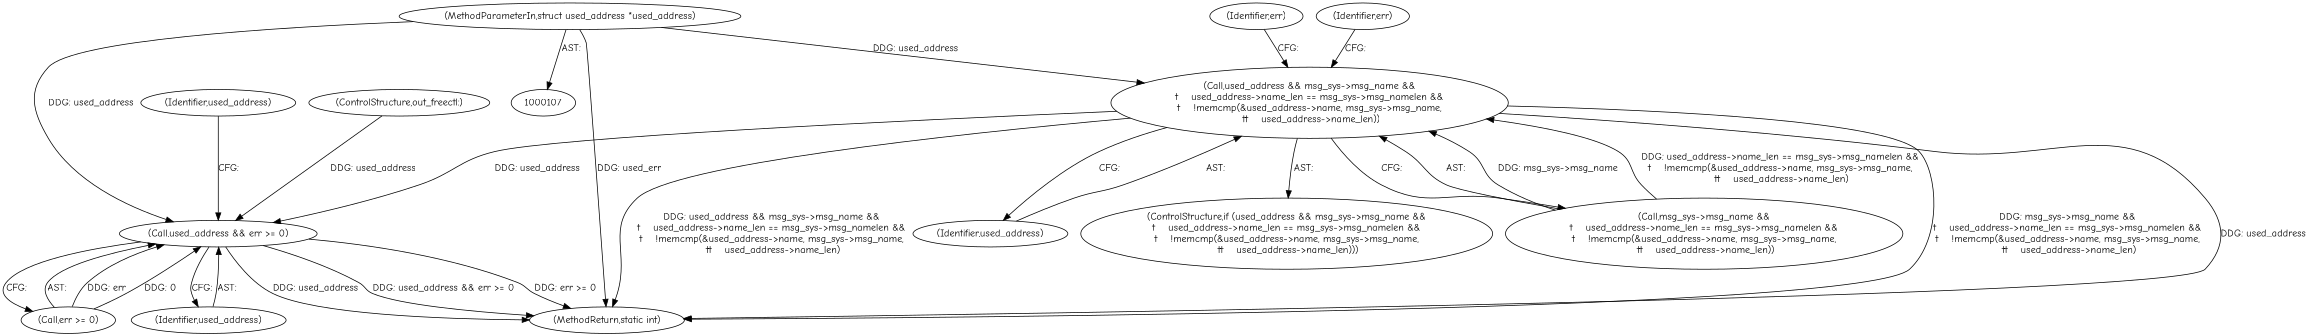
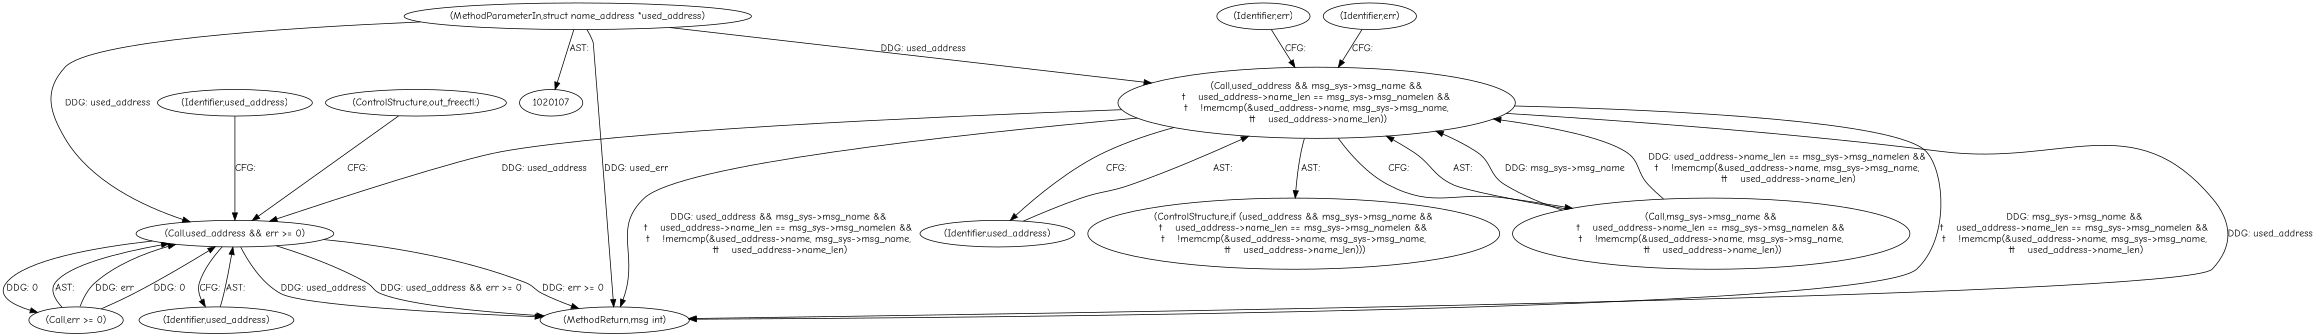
(570, 16) -> (578, 16)
(543, 103) -> (551, 103)
(373, 168) -> (359, 168)
(18, 288) -> (22, 288)
(607, 320) -> (615, 320)
